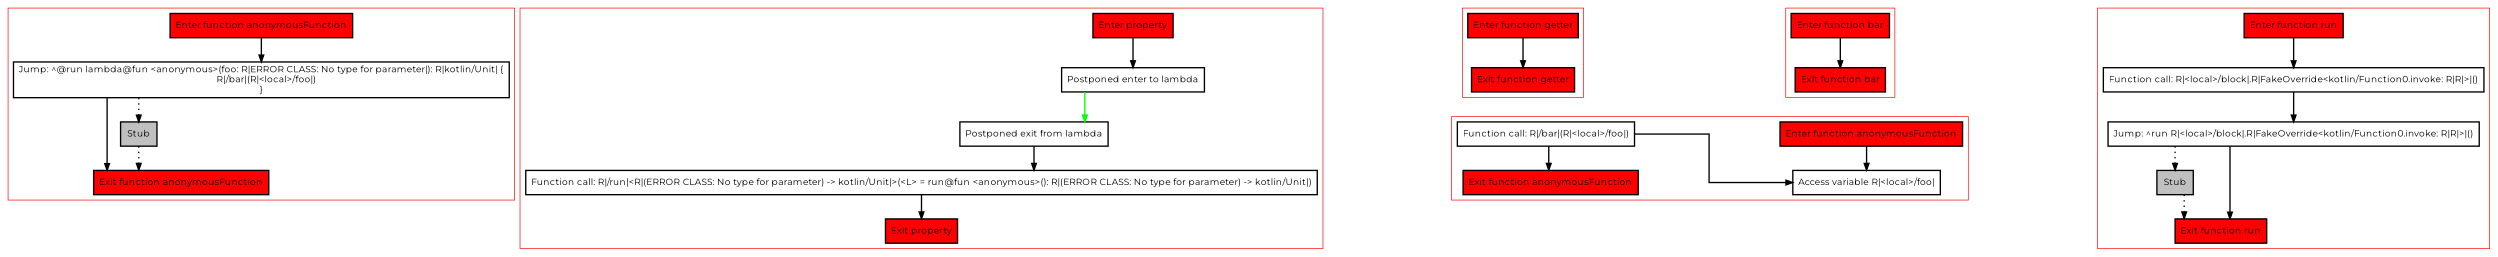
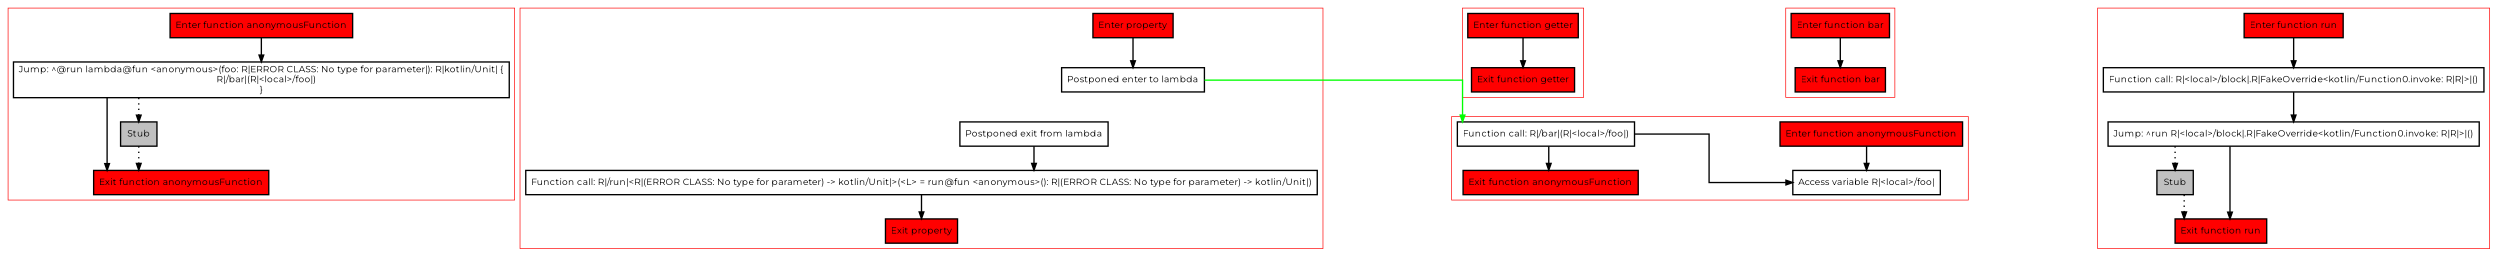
(1085, 104) -> (1351, 80)
